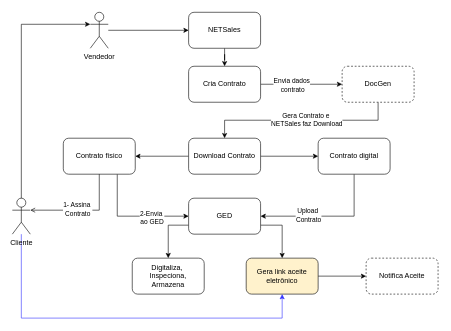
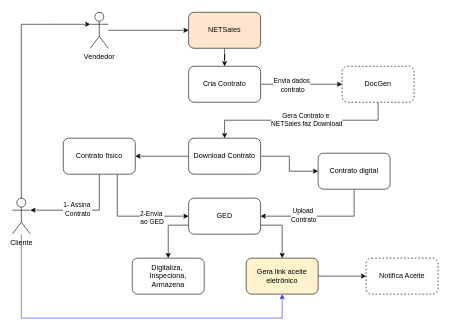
(225, 30) -> (225, 30)
(354, 156) -> (354, 171)
(34, 210) -> (35, 210)
